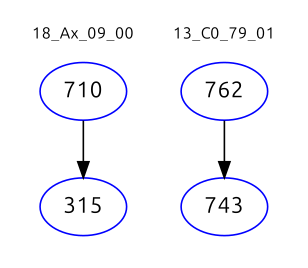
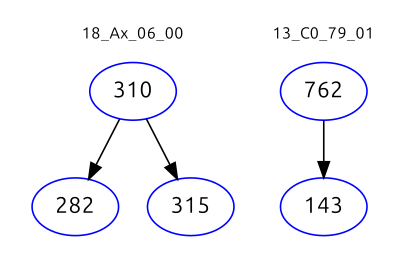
(83, 34) -> (133, 34)
(83, 91) -> (133, 91)
none -> (75, 207)
(224, 207) -> (324, 207)
